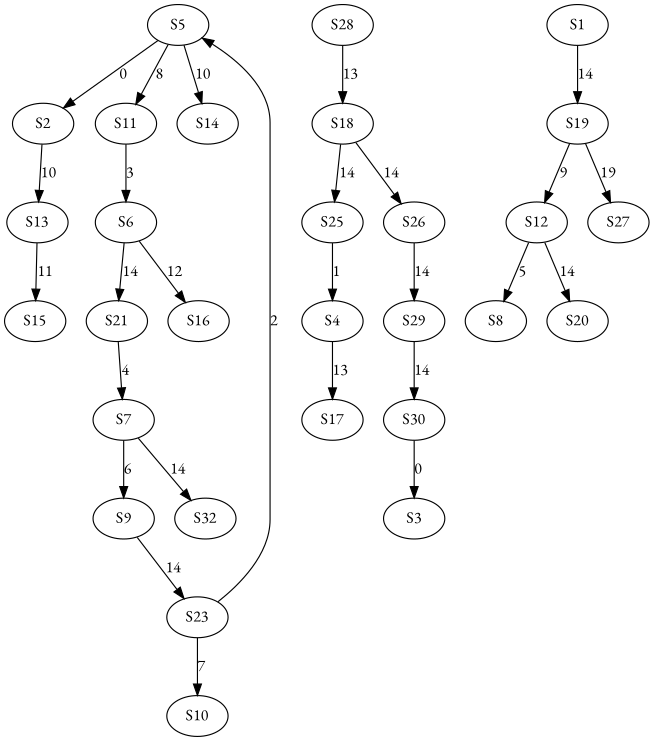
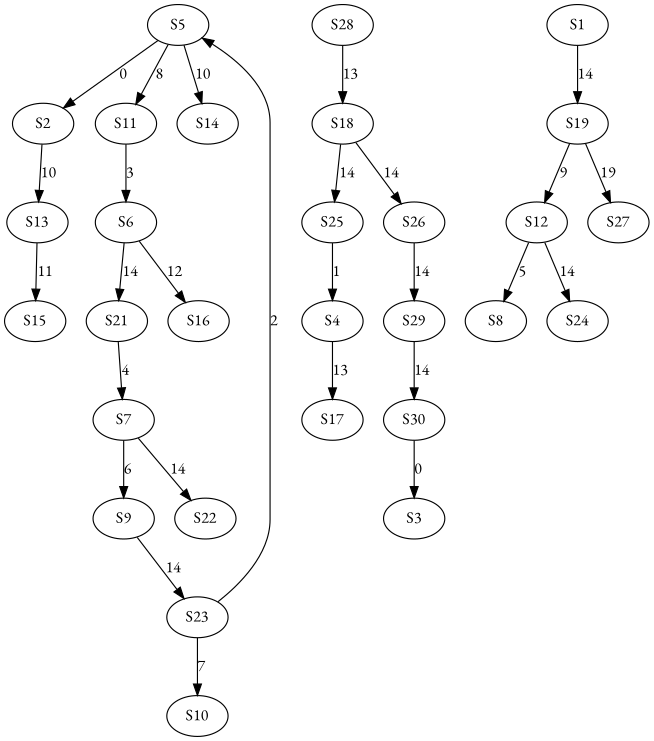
(578, 321) -> (578, 321)
(205, 519) -> (205, 519)
